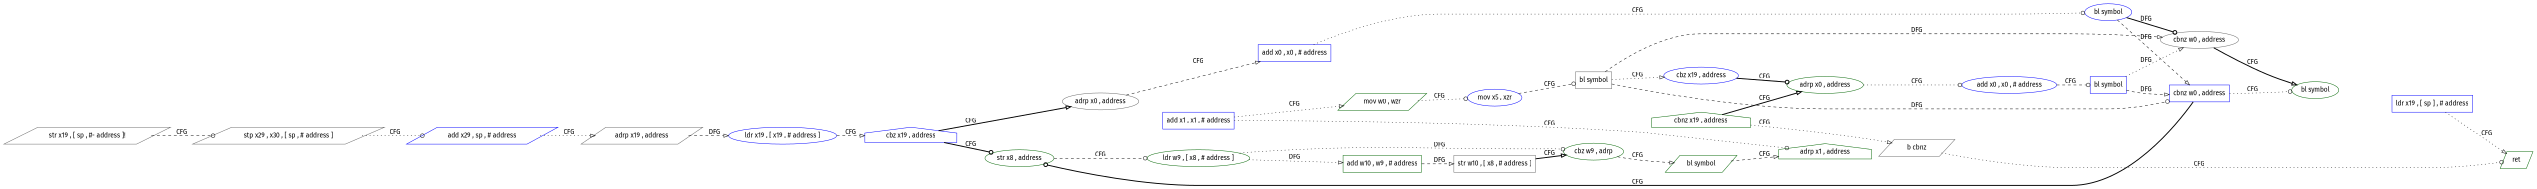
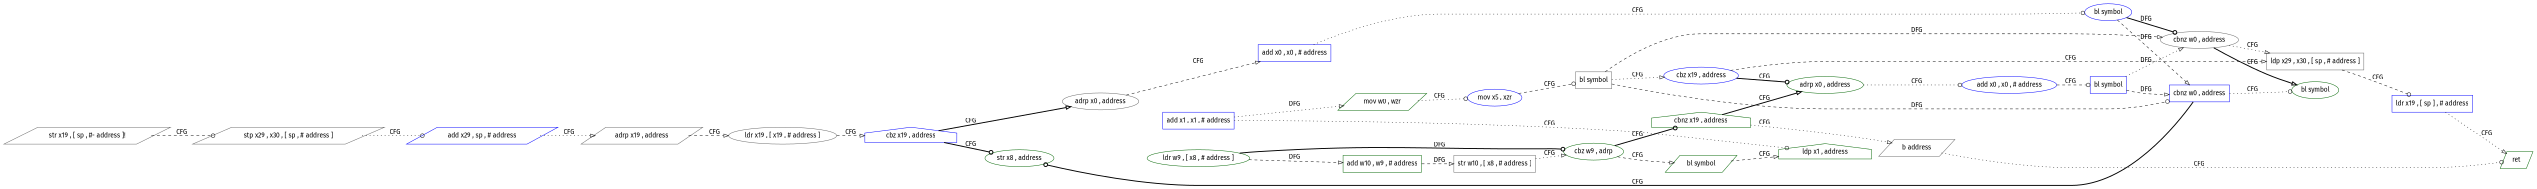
none -> (2315, 61)
(1295, 104) -> (1295, 104)
(715, 132) -> (715, 132)
(783, 136) -> (783, 136)
none -> (1644, 137)
(1400, 148) -> (1400, 148)
(1917, 148) -> (1917, 148)
(1825, 152) -> (1825, 152)
(1548, 157) -> (1548, 157)
(1099, 158) -> none
(1294, 161) -> (1294, 161)
